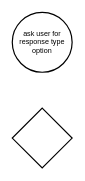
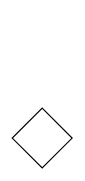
(42, 42) -> none
